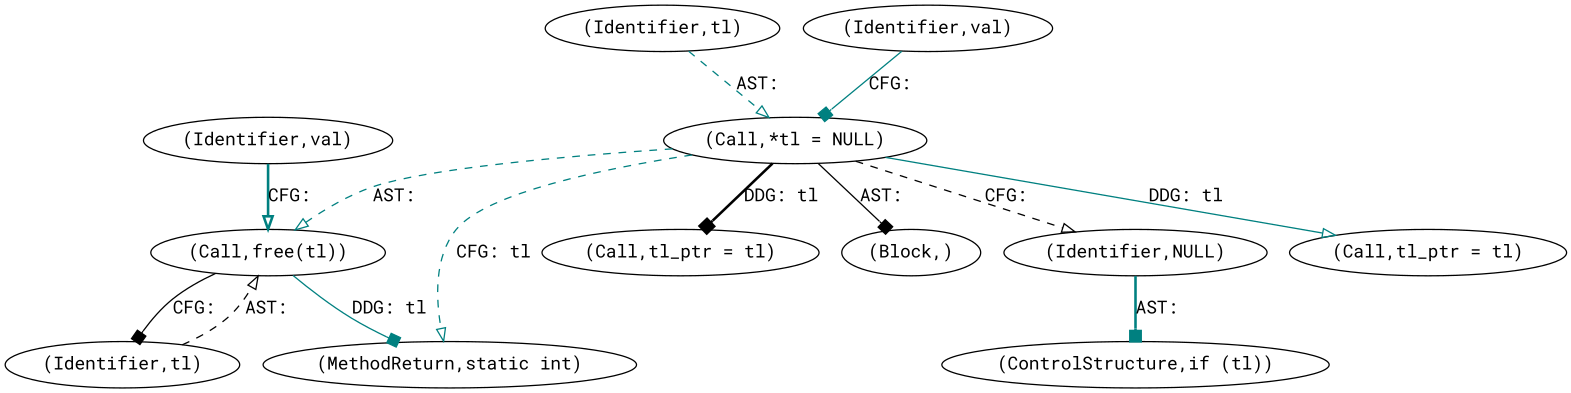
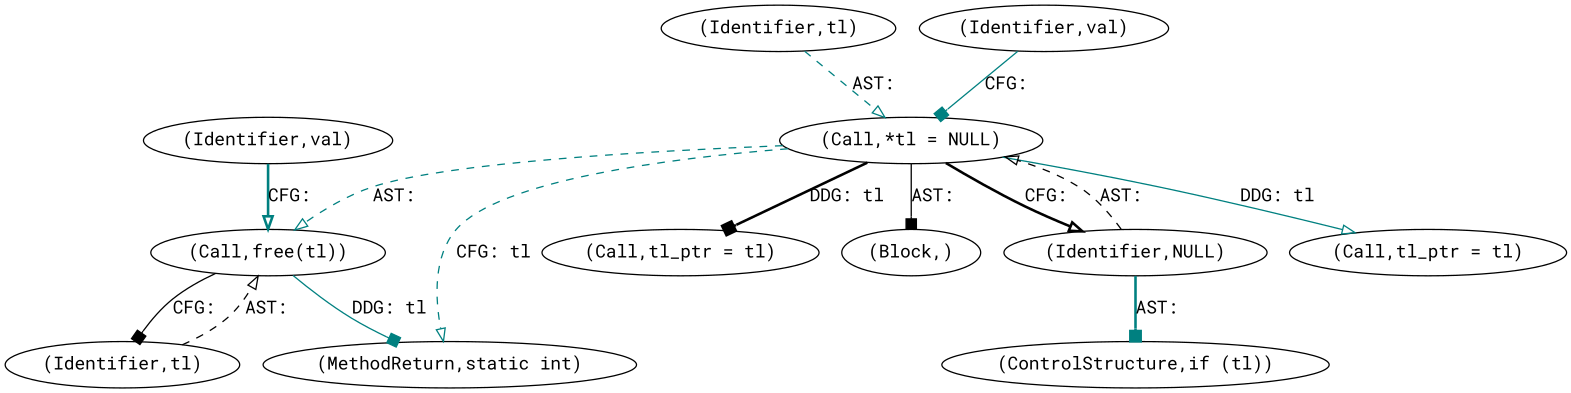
none -> (1076, 185)
(959, 195) -> (1007, 197)
